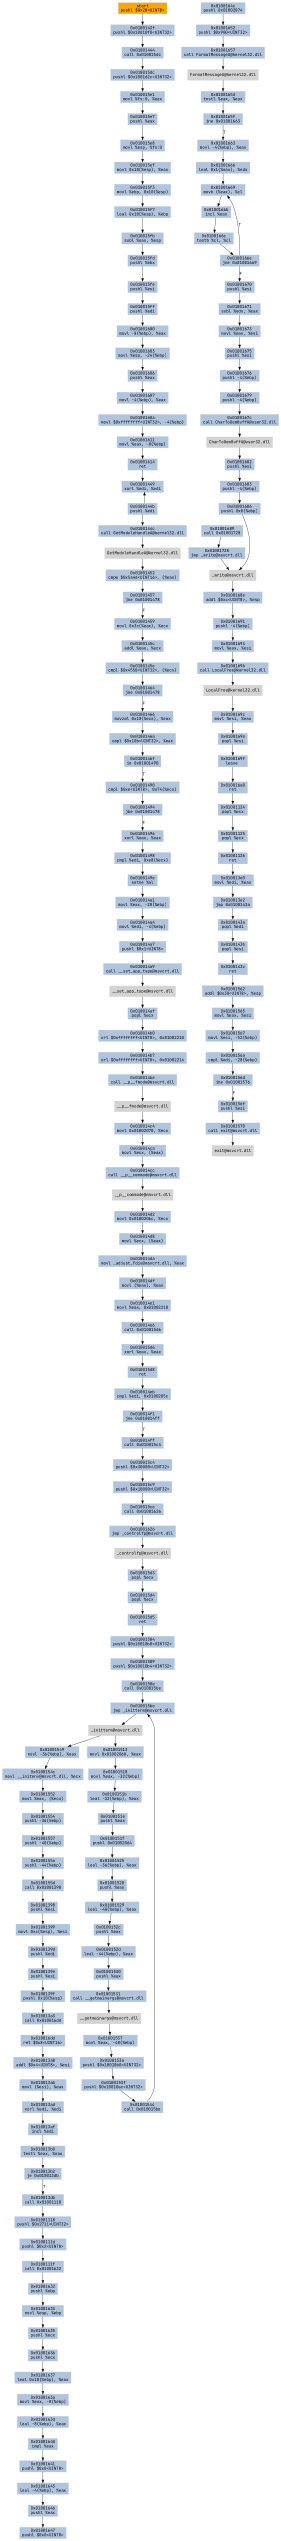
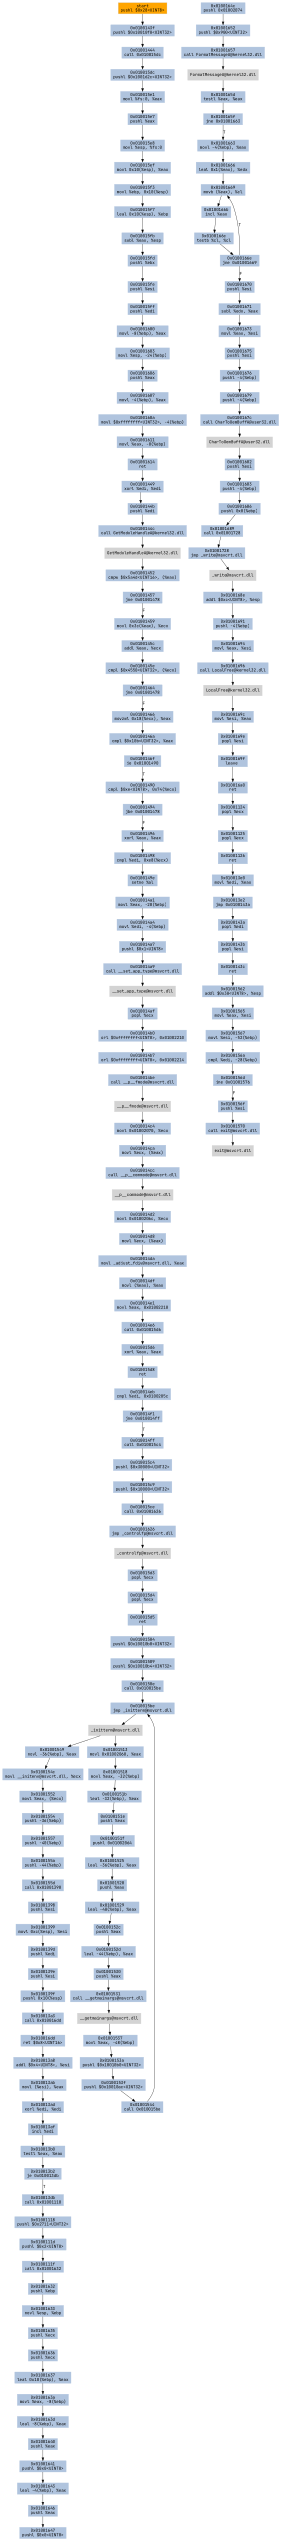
(145, 499) -> (141, 496)
(250, 542) -> (232, 519)
(43, 2444) -> (43, 2444)
